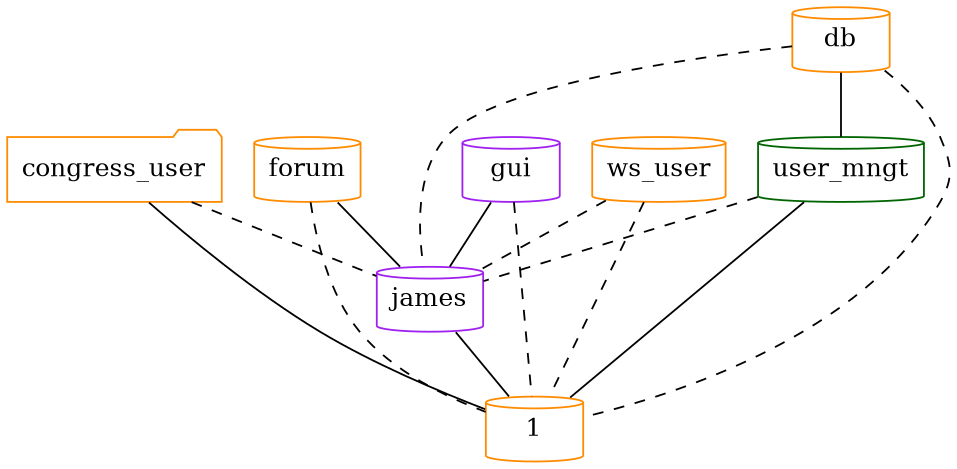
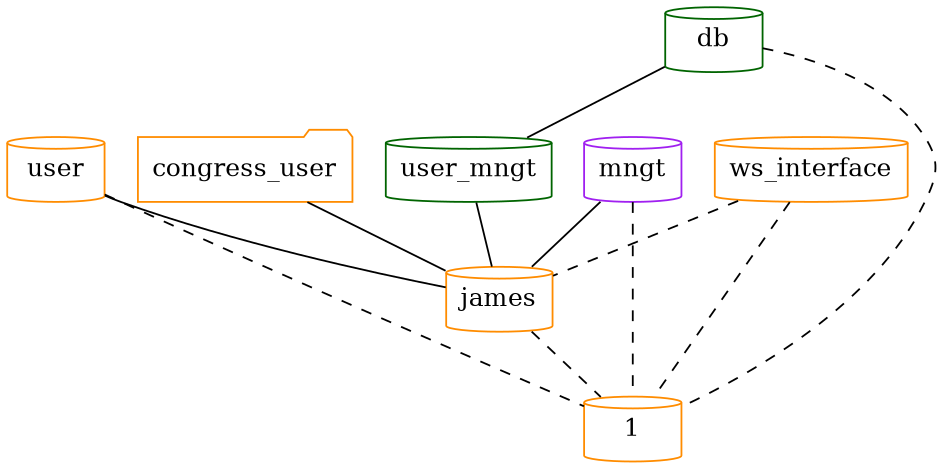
(841, 40) -> (714, 40)
(548, 89) -> none
(307, 169) -> (56, 169)
(511, 169) -> (633, 169)
(659, 169) -> (811, 169)
(284, 239) -> (376, 236)
(607, 243) -> (484, 235)
(430, 299) -> (499, 299)
(687, 300) -> none
(306, 323) -> none
(482, 364) -> (566, 364)
